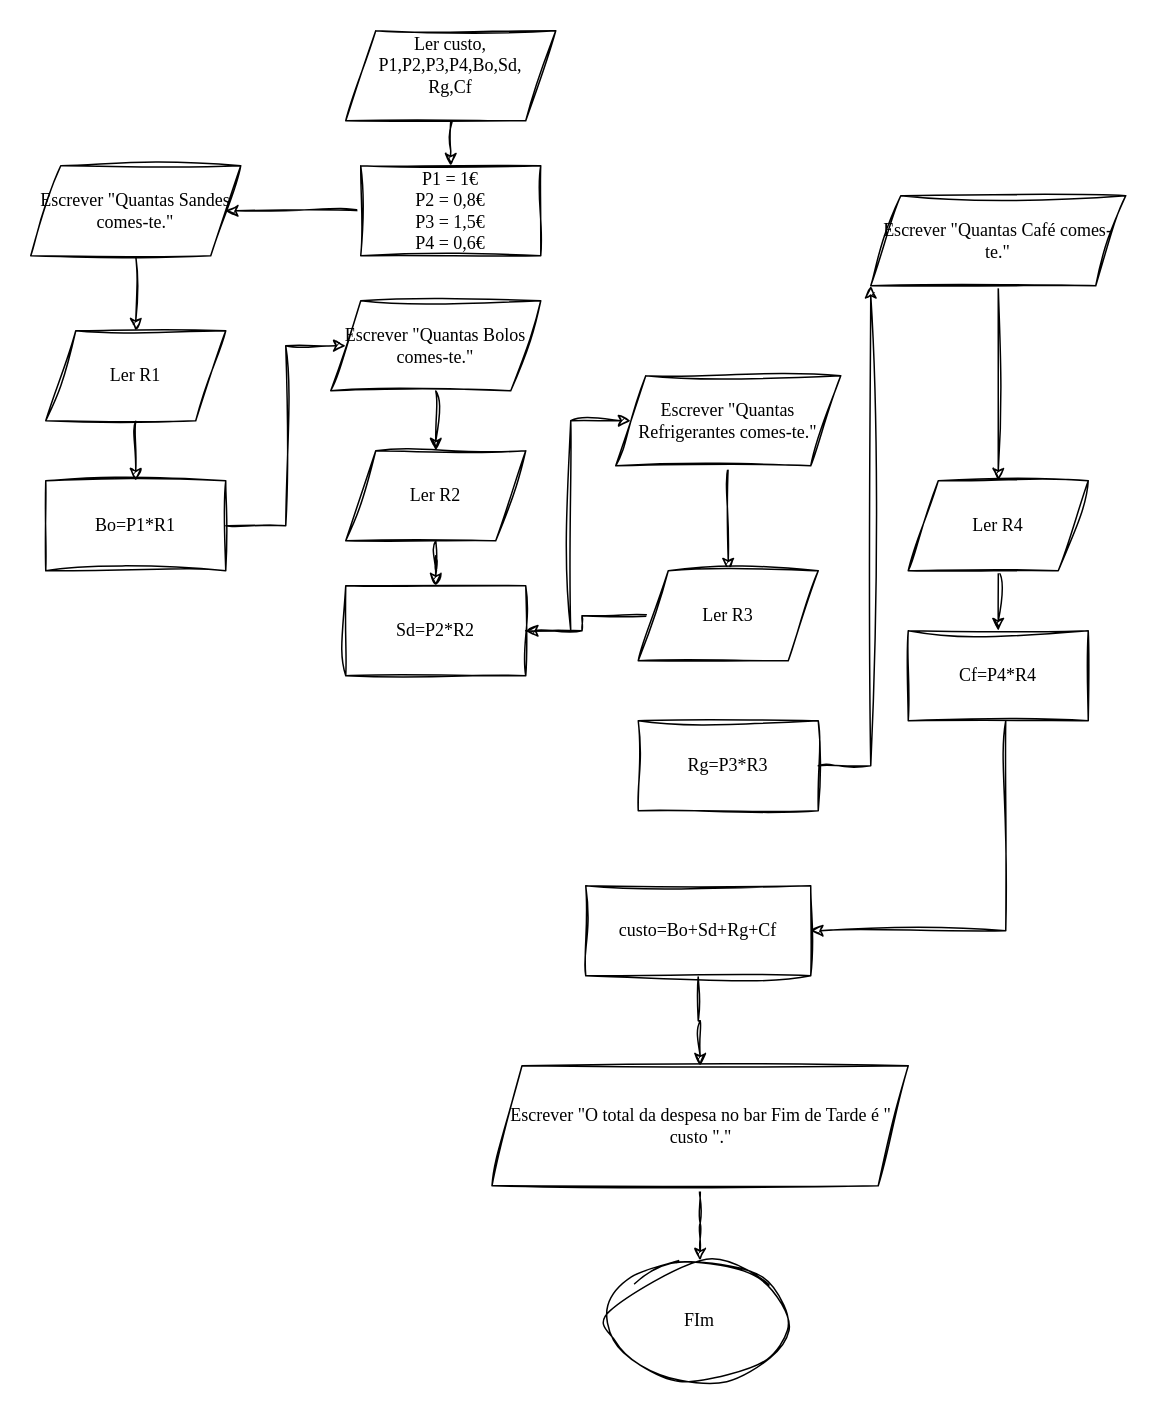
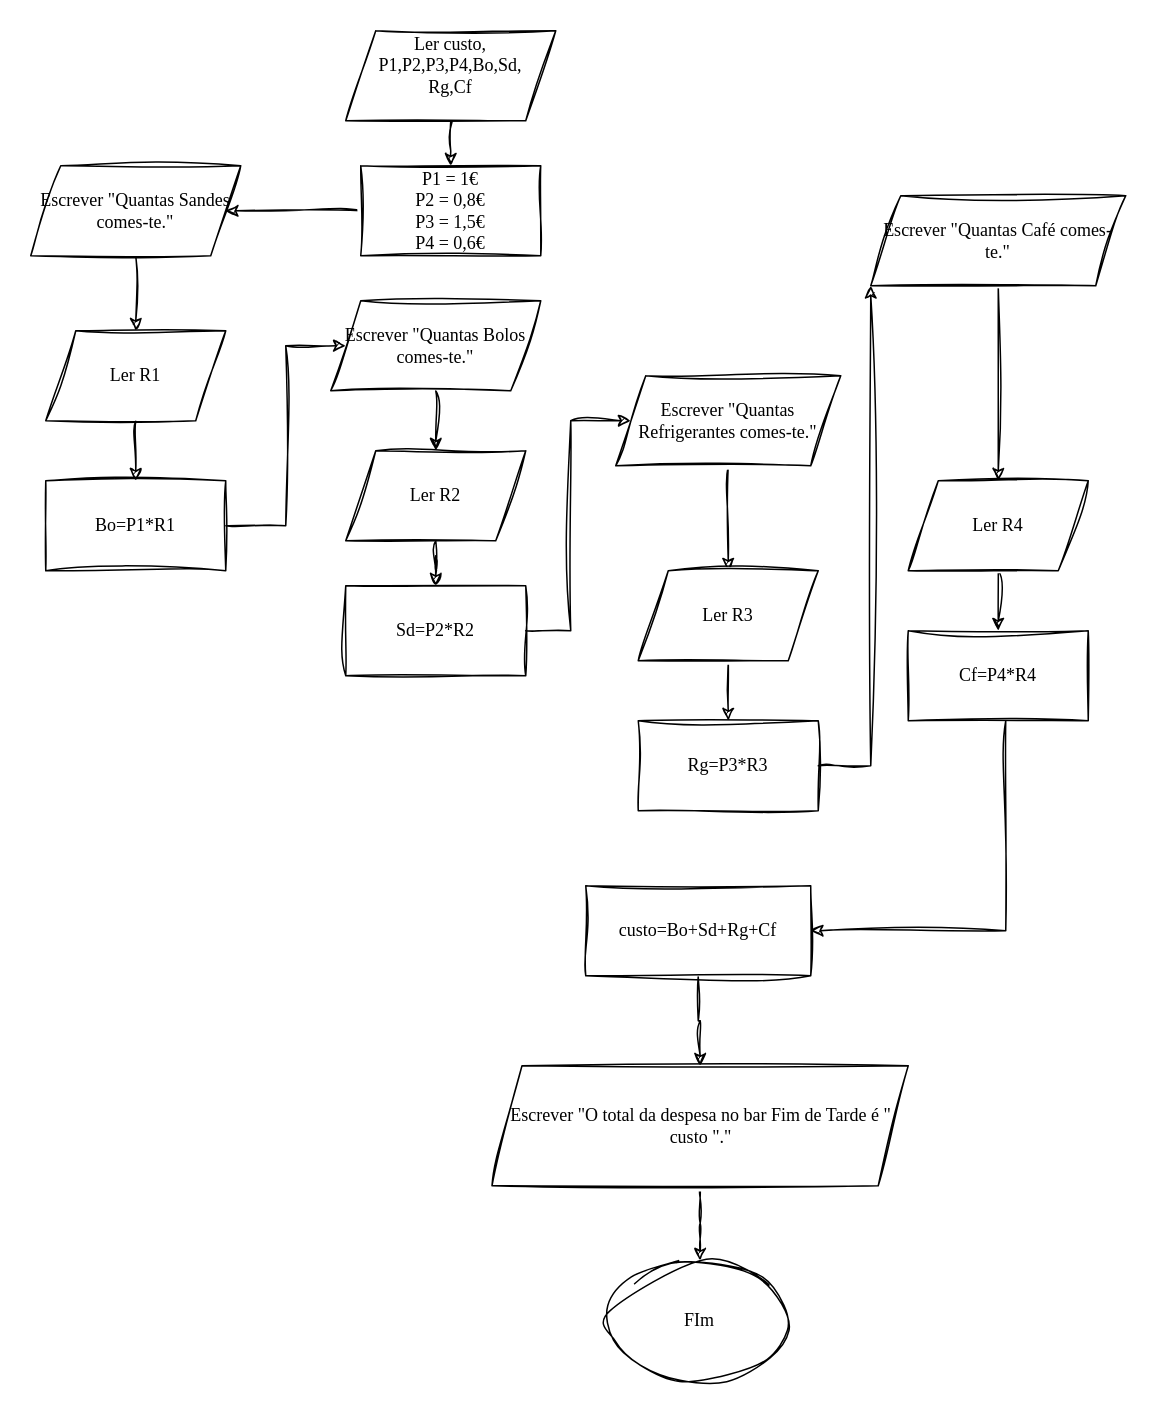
(602, 616) -> (728, 687)
